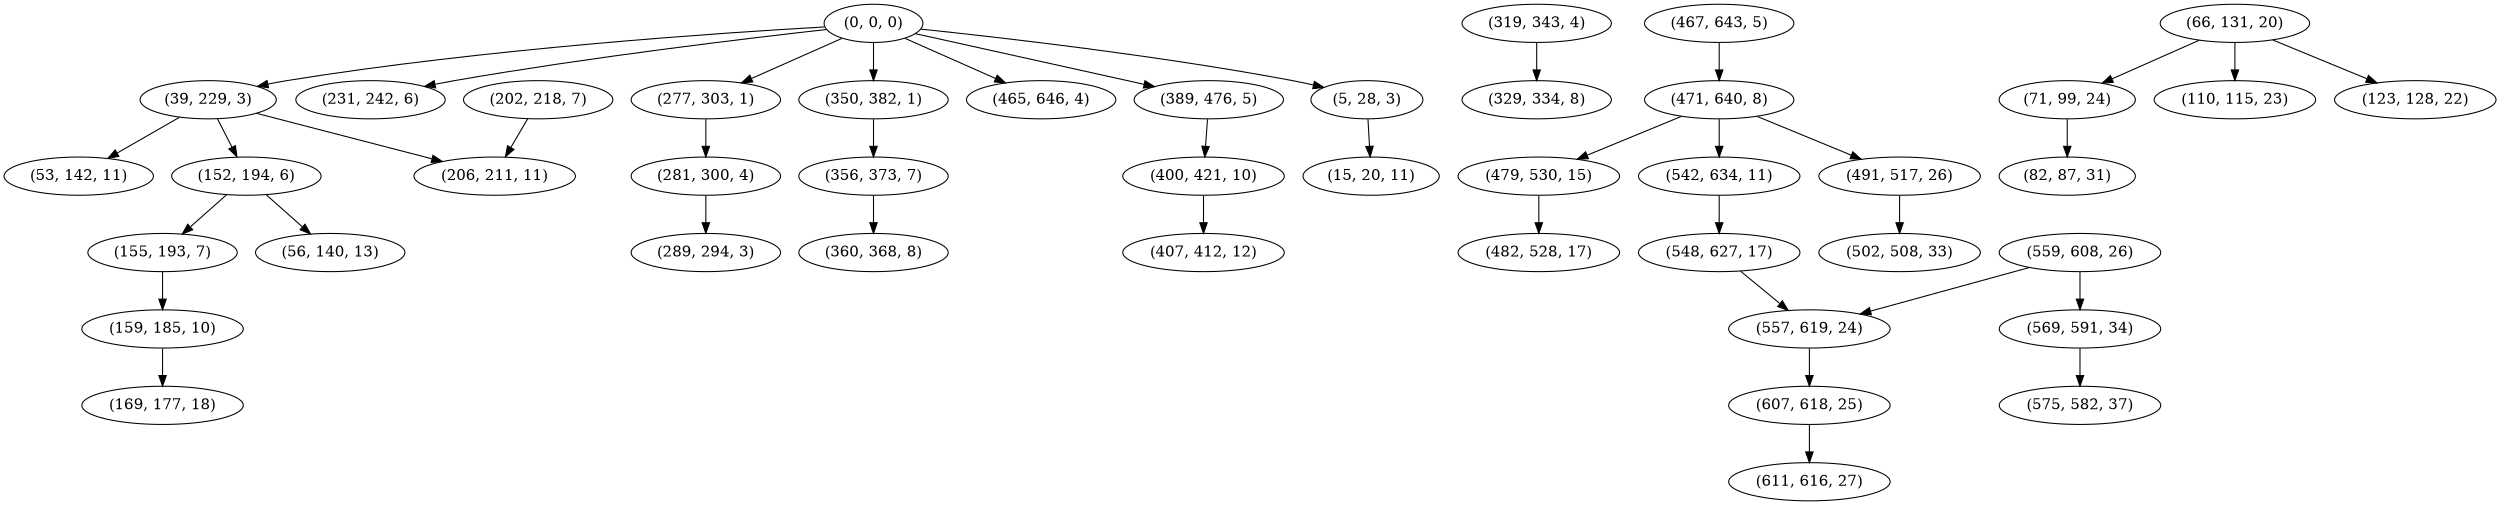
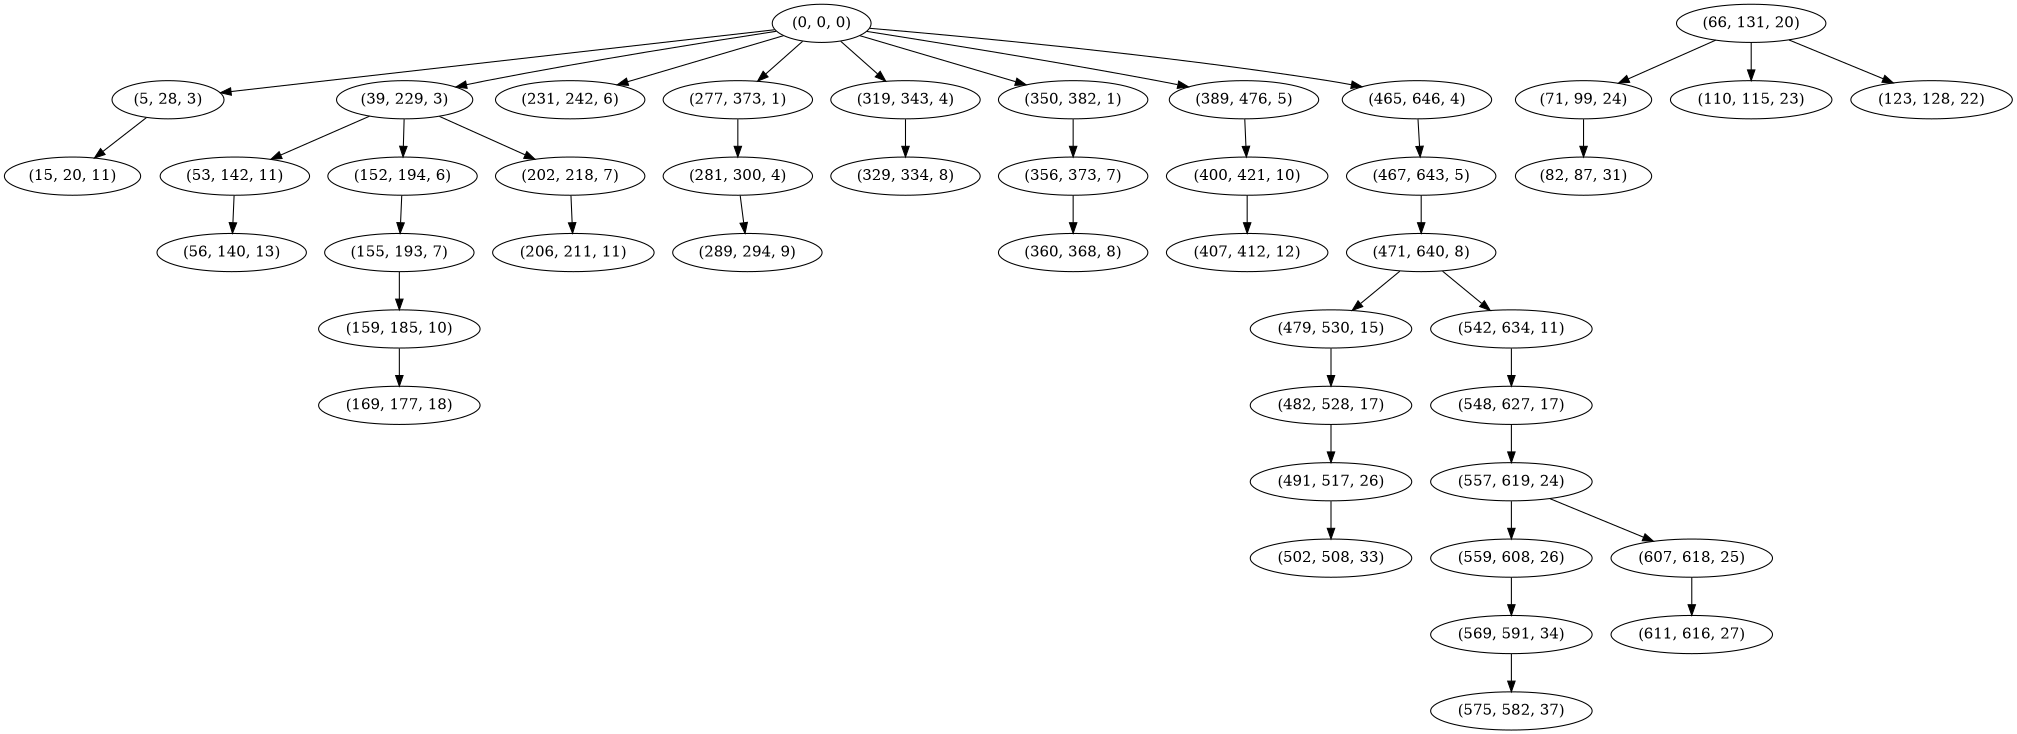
none -> (859, 58)
(706, 100) -> (738, 100)
none -> (1419, 133)
(344, 136) -> (482, 136)
(1804, 136) -> (1331, 438)
(284, 211) -> (233, 209)
(706, 253) -> (747, 253)
(1950, 289) -> (1511, 515)
